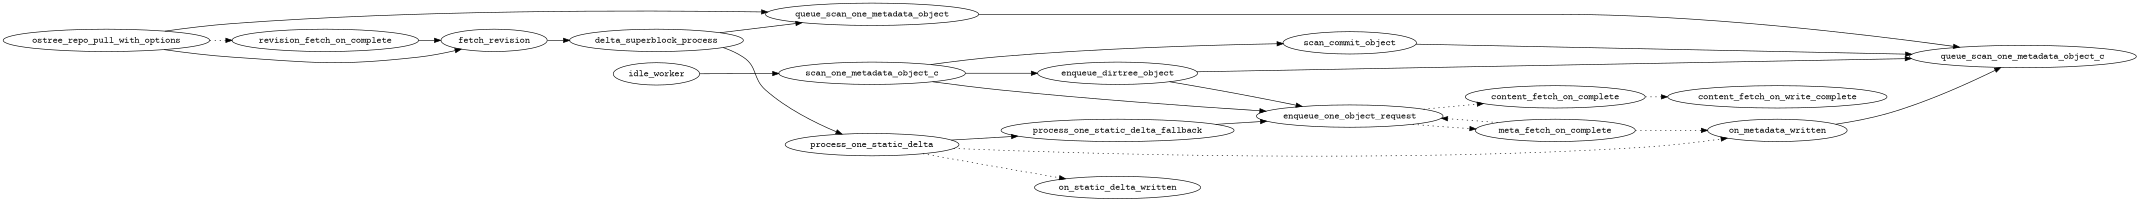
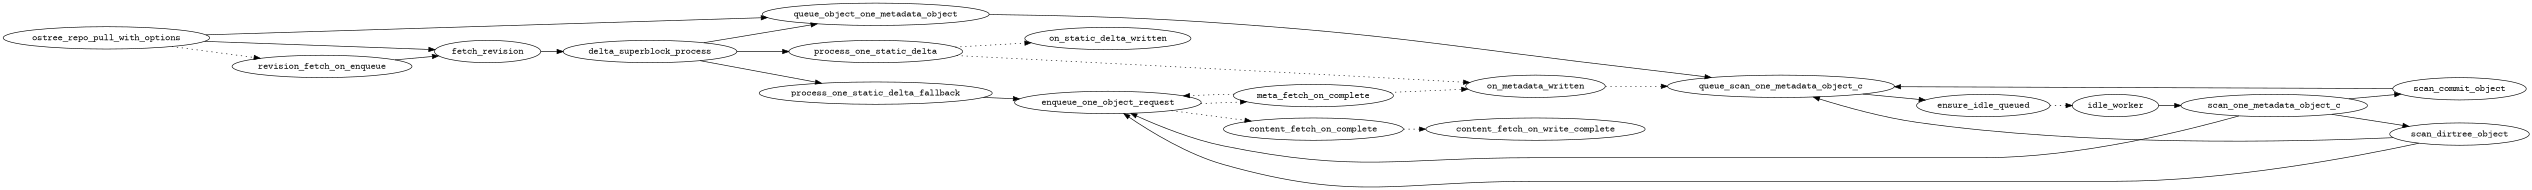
(872, 14) -> (876, 14)
(325, 40) -> (322, 66)
(1118, 73) -> (2459, 134)
(1918, 104) -> (1633, 86)
none -> (1983, 106)
(981, 138) -> (758, 71)
